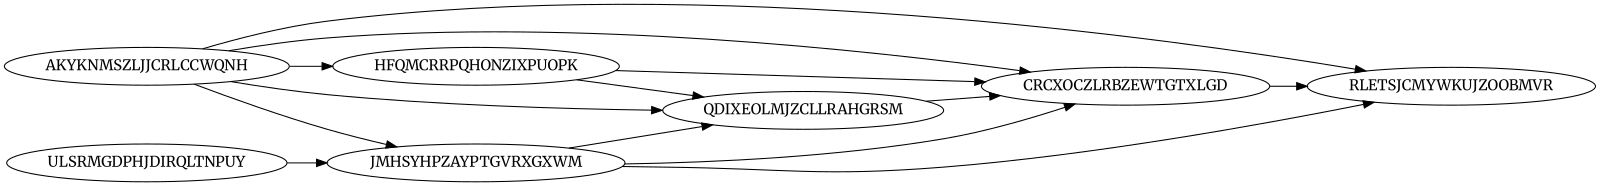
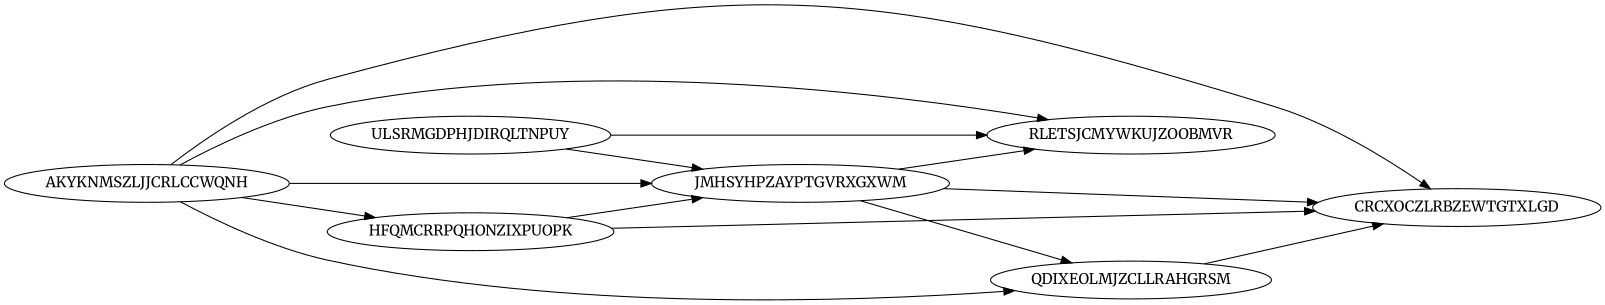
(1283, 86) -> (794, 135)
(635, 88) -> (629, 208)
